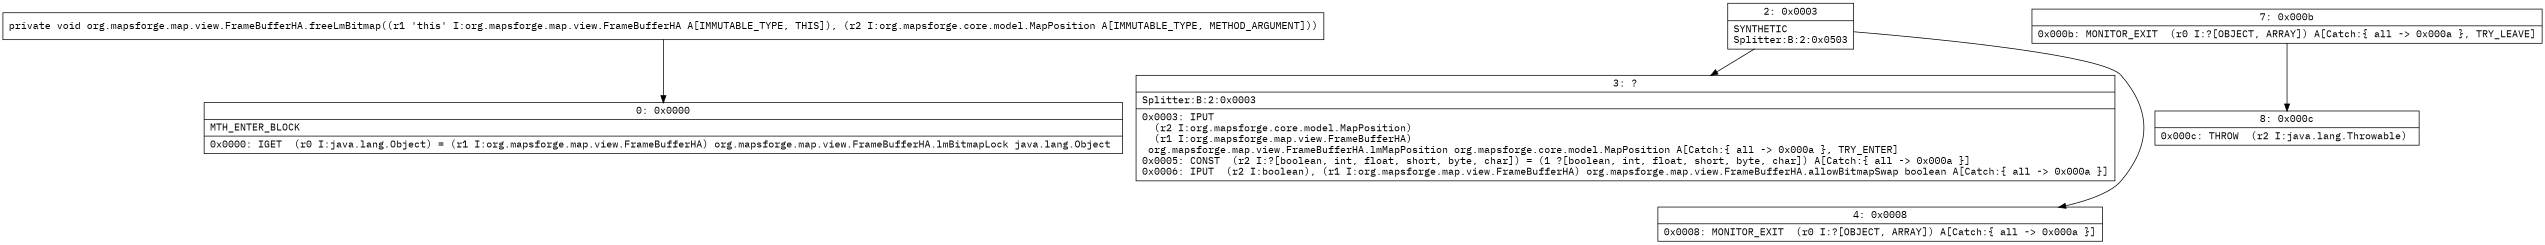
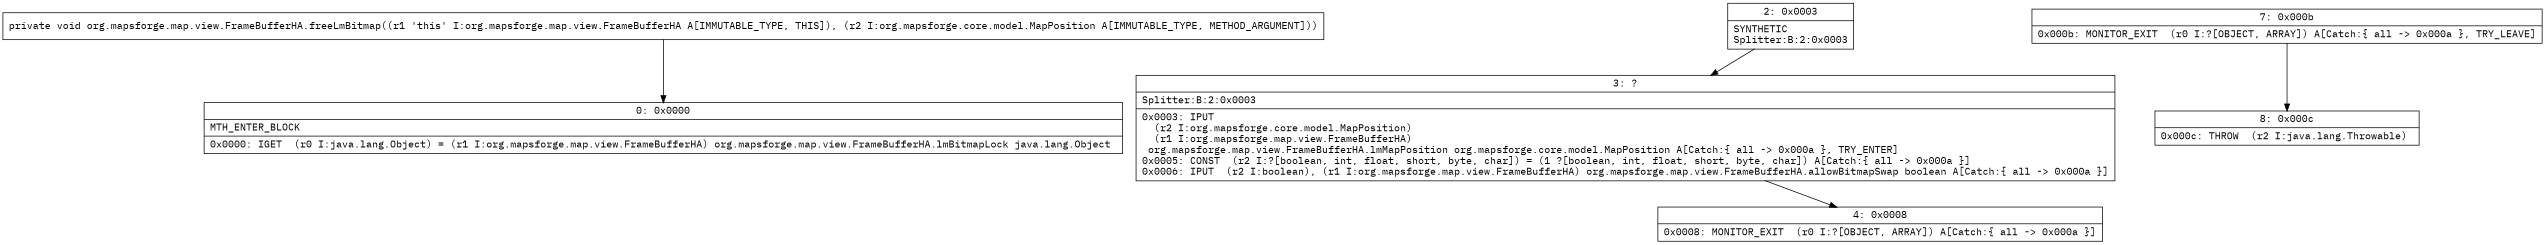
(1791, 40) -> (1791, 40)
(2077, 60) -> (1797, 193)
